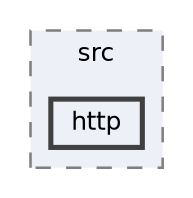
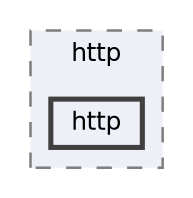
(97, 55) -> (97, 55)
